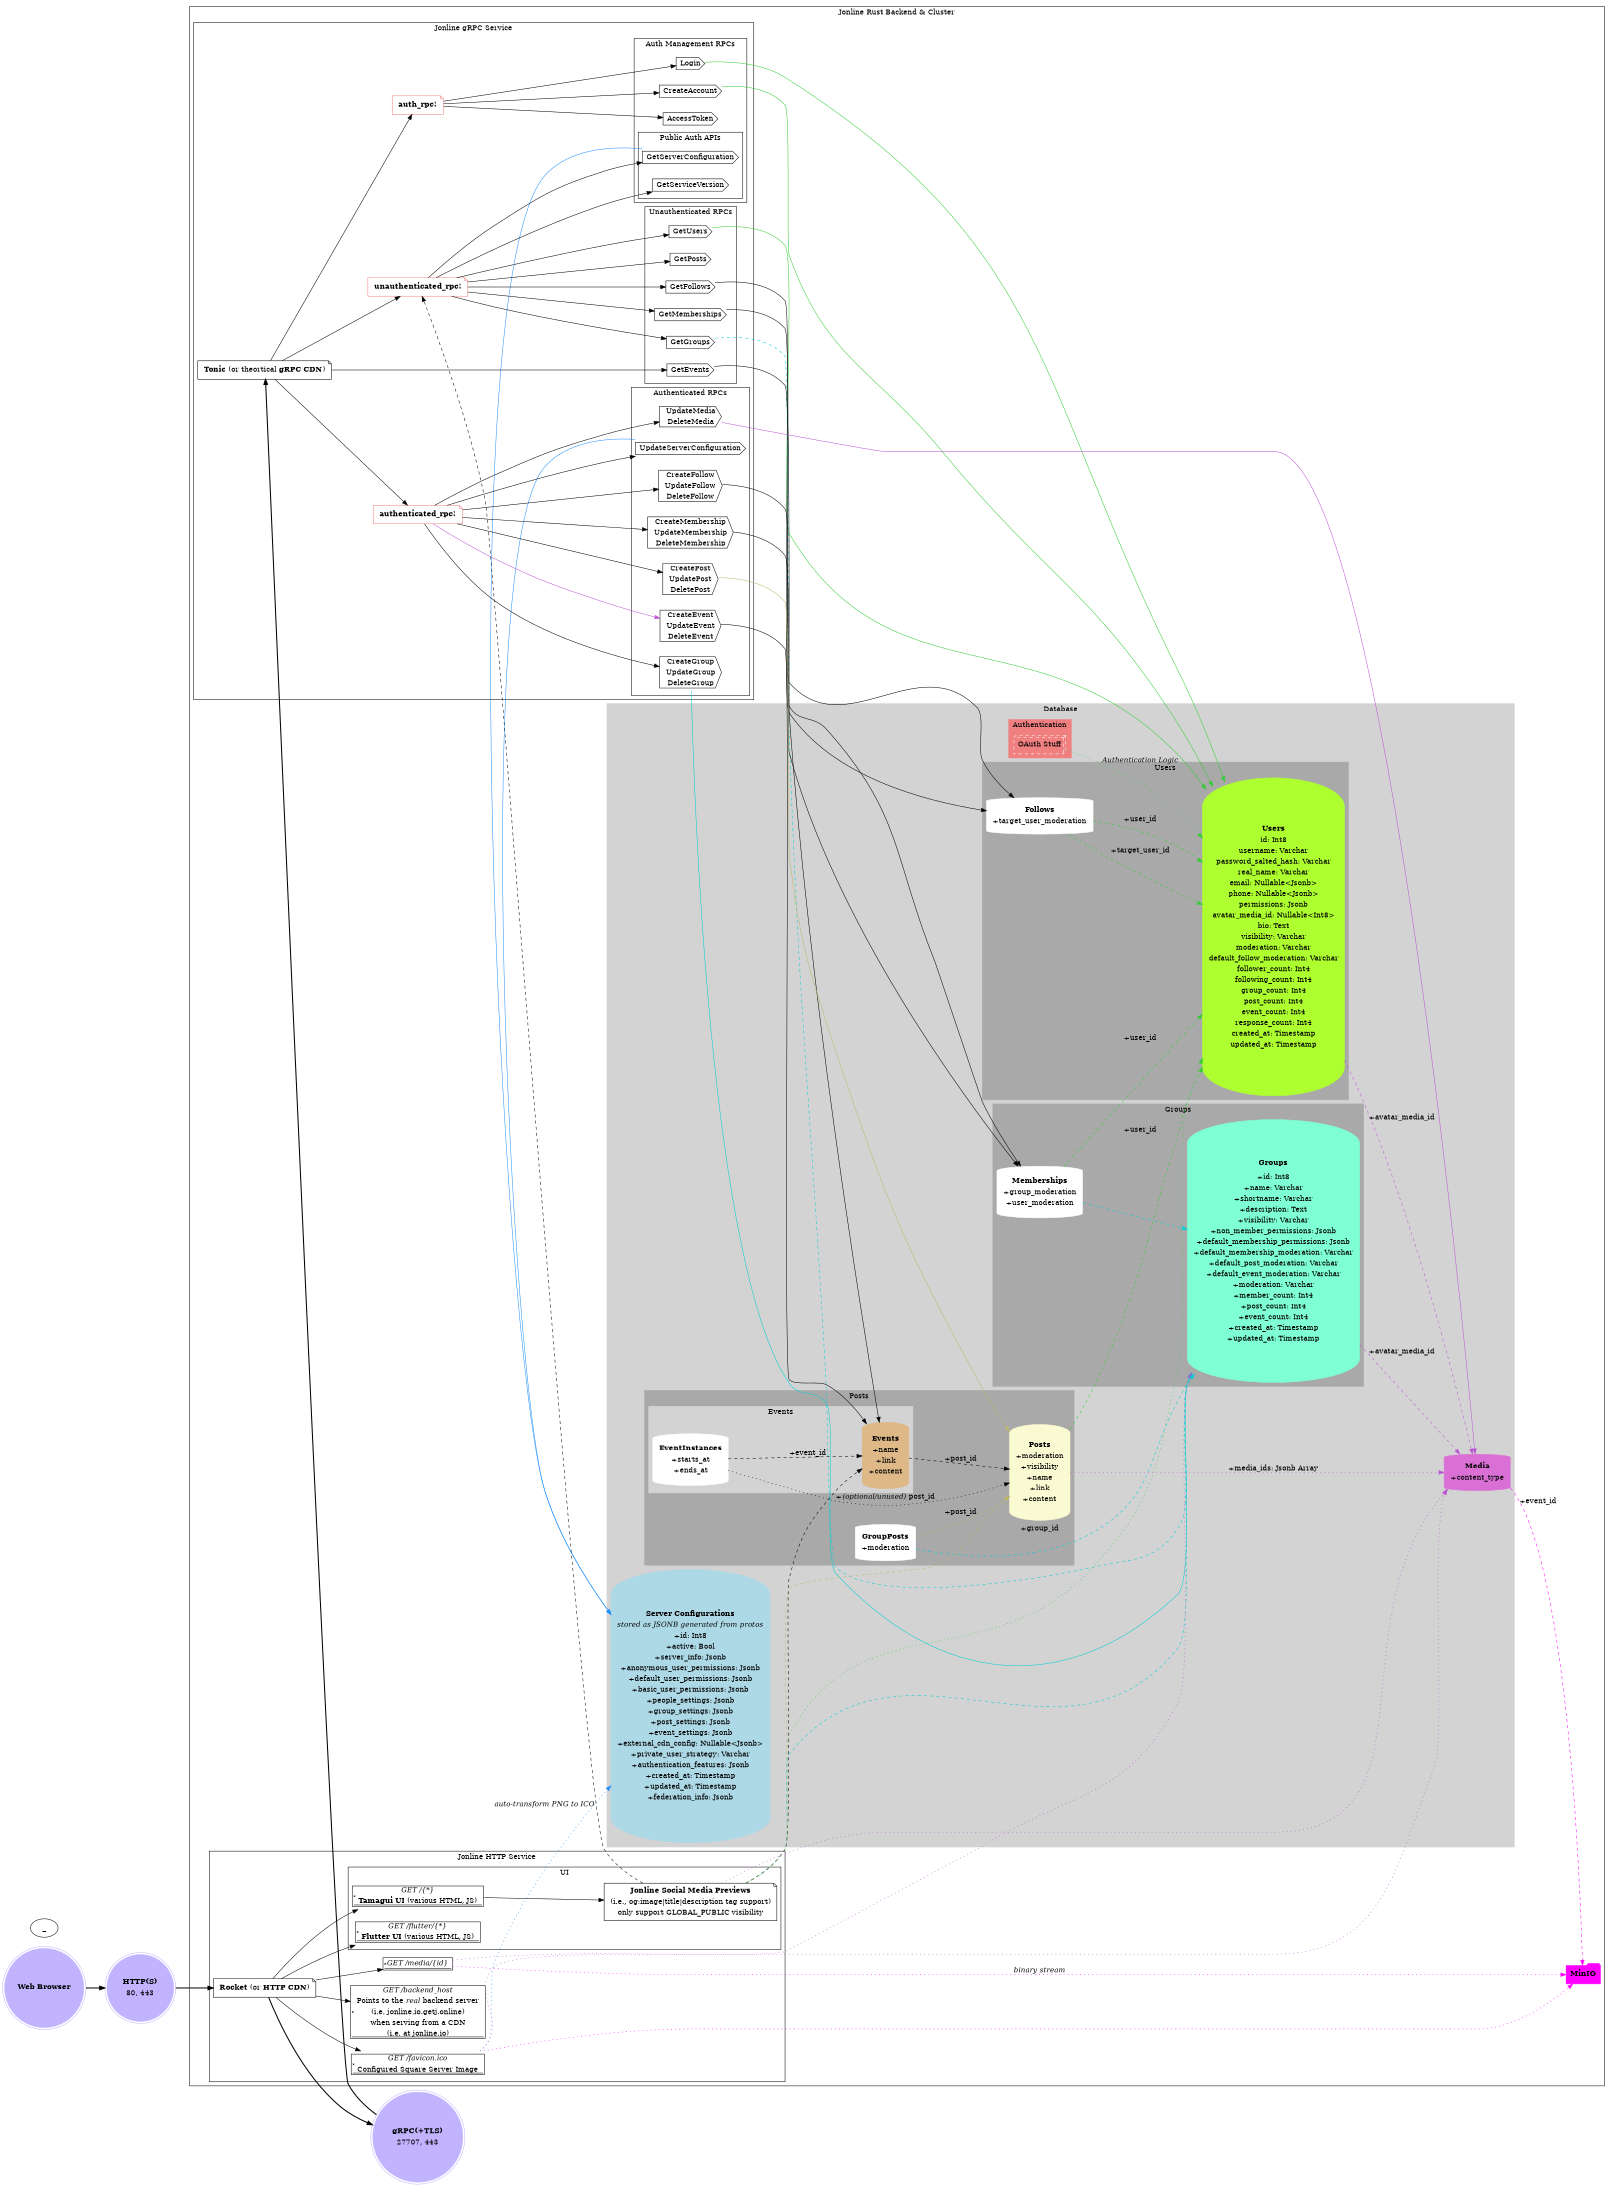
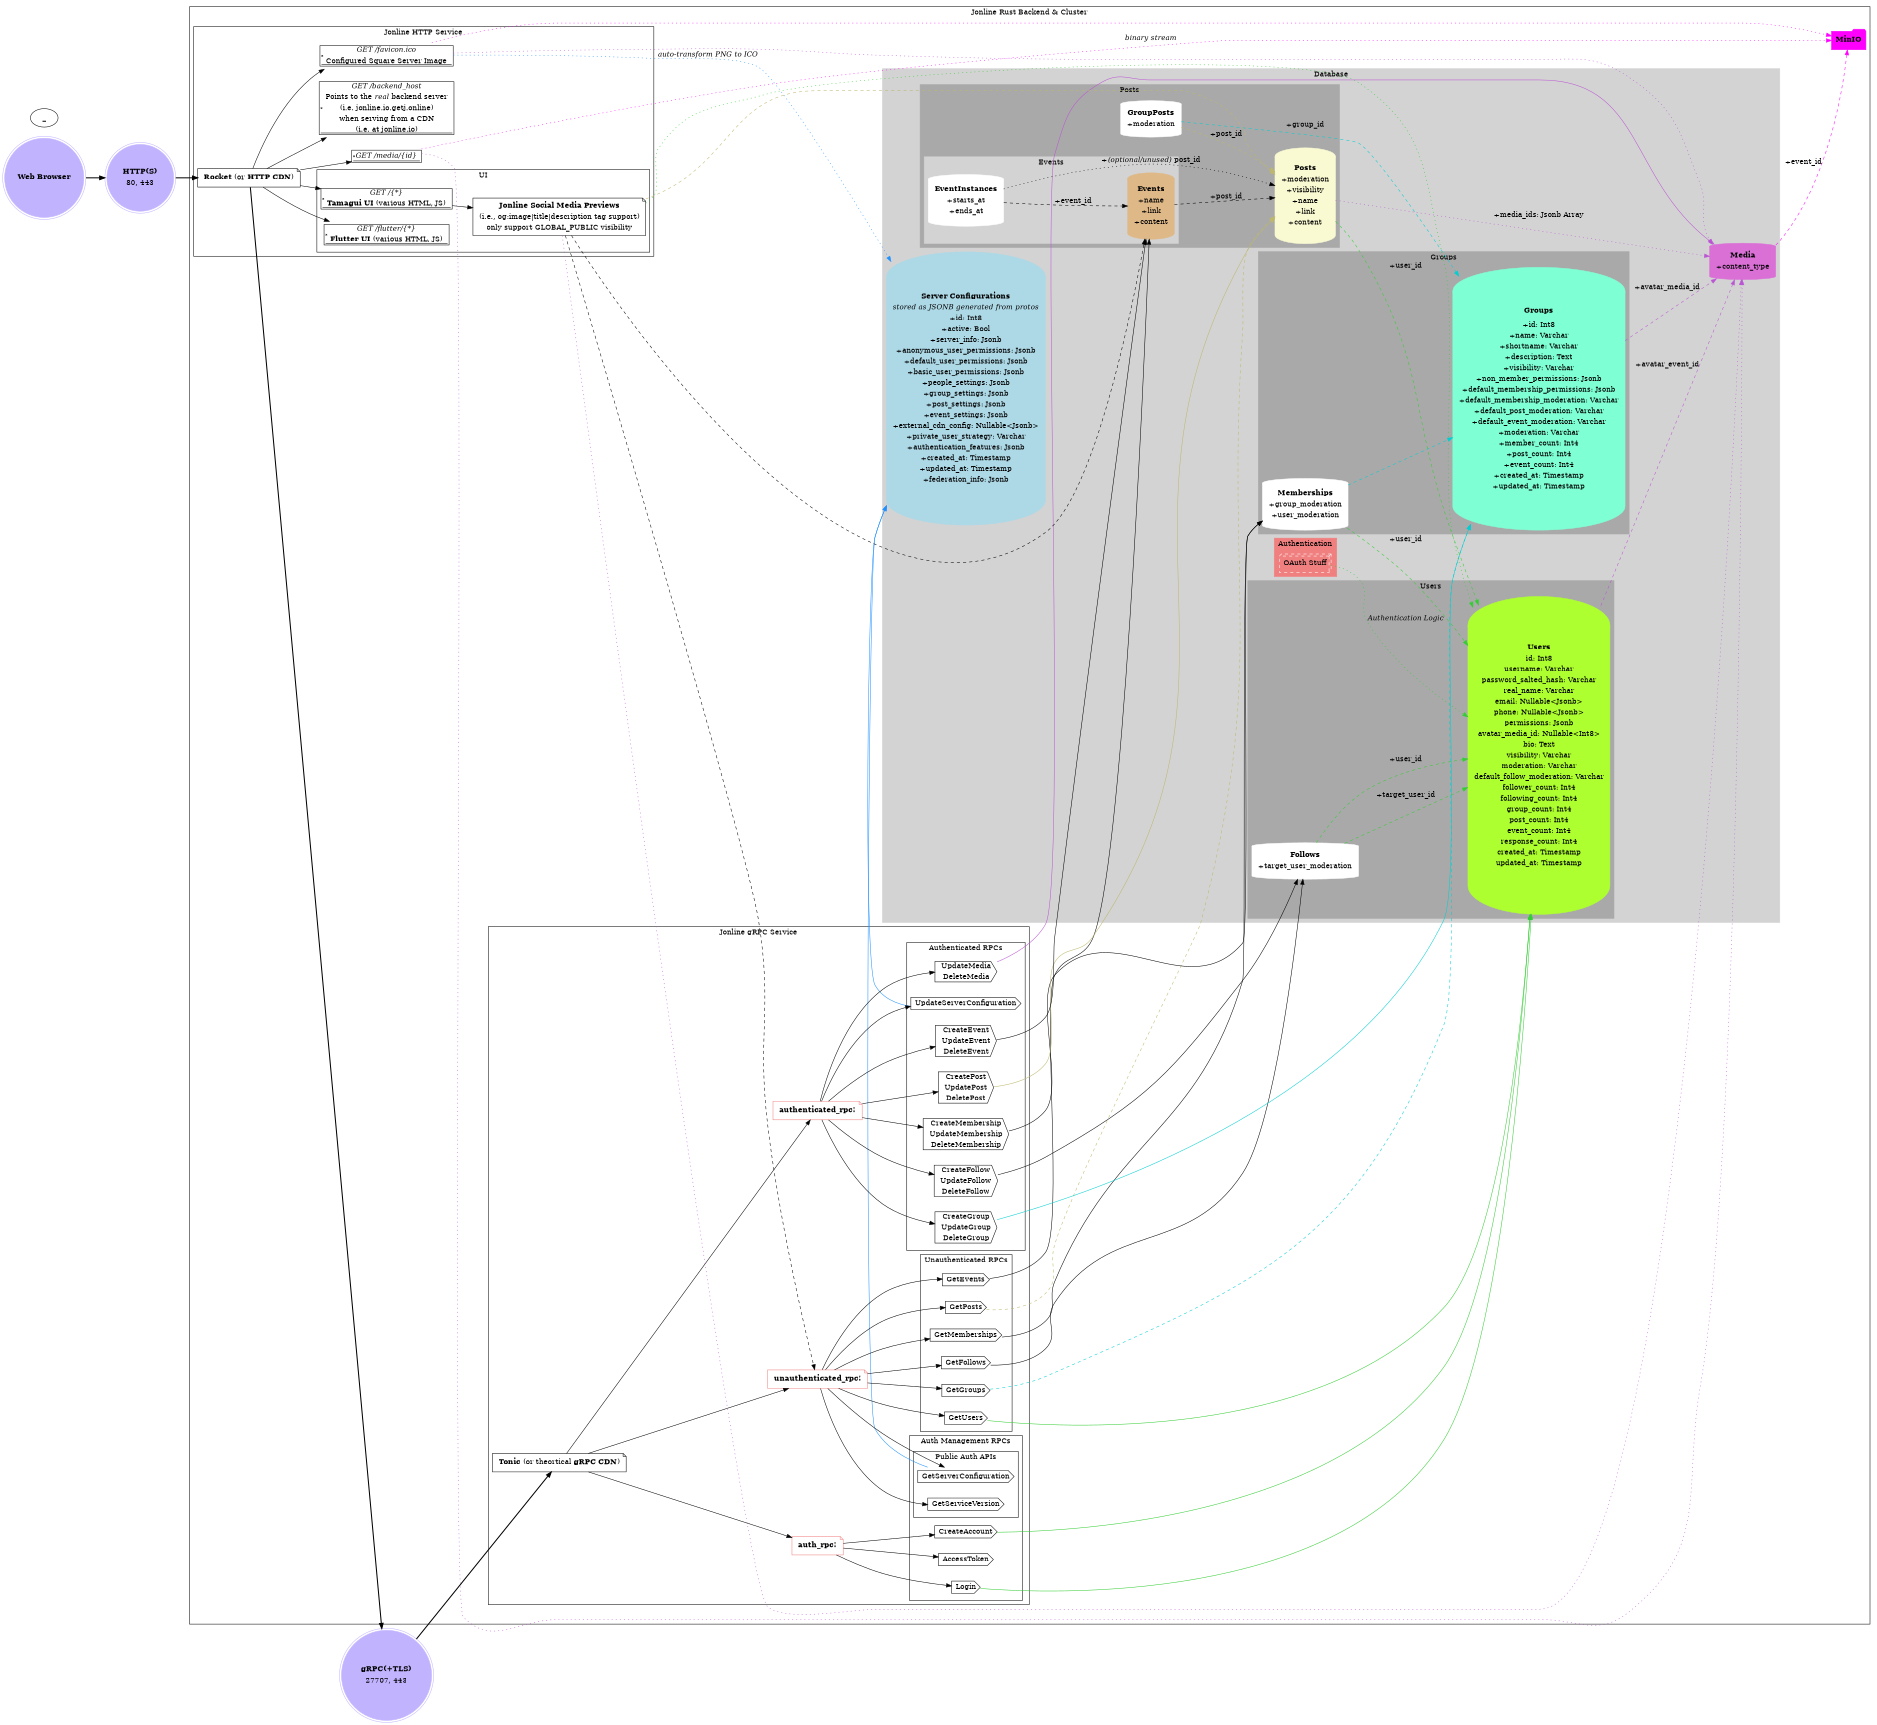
(497, 370) -> (866, 1306)
(540, 579) -> (876, 1067)
none -> (1226, 802)
(1402, 1118) -> (1667, 365)
(1045, 1706) -> none
(968, 1854) -> (1137, 59)
